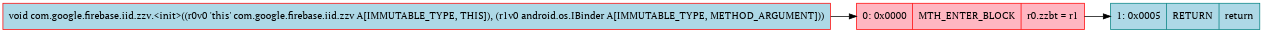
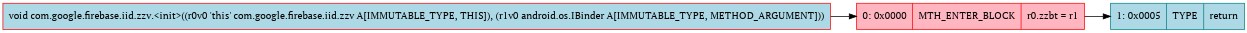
(1193, 16) -> (1185, 16)
